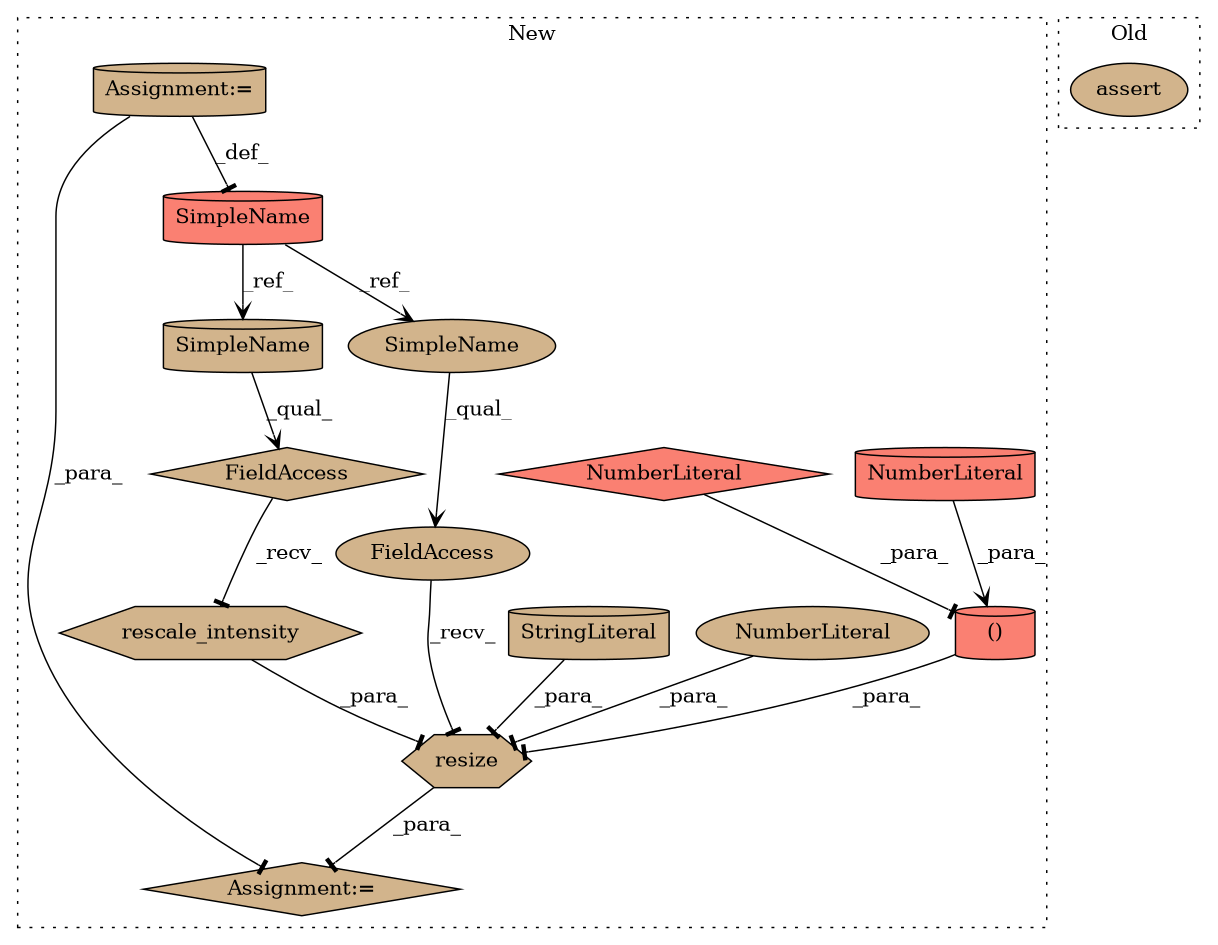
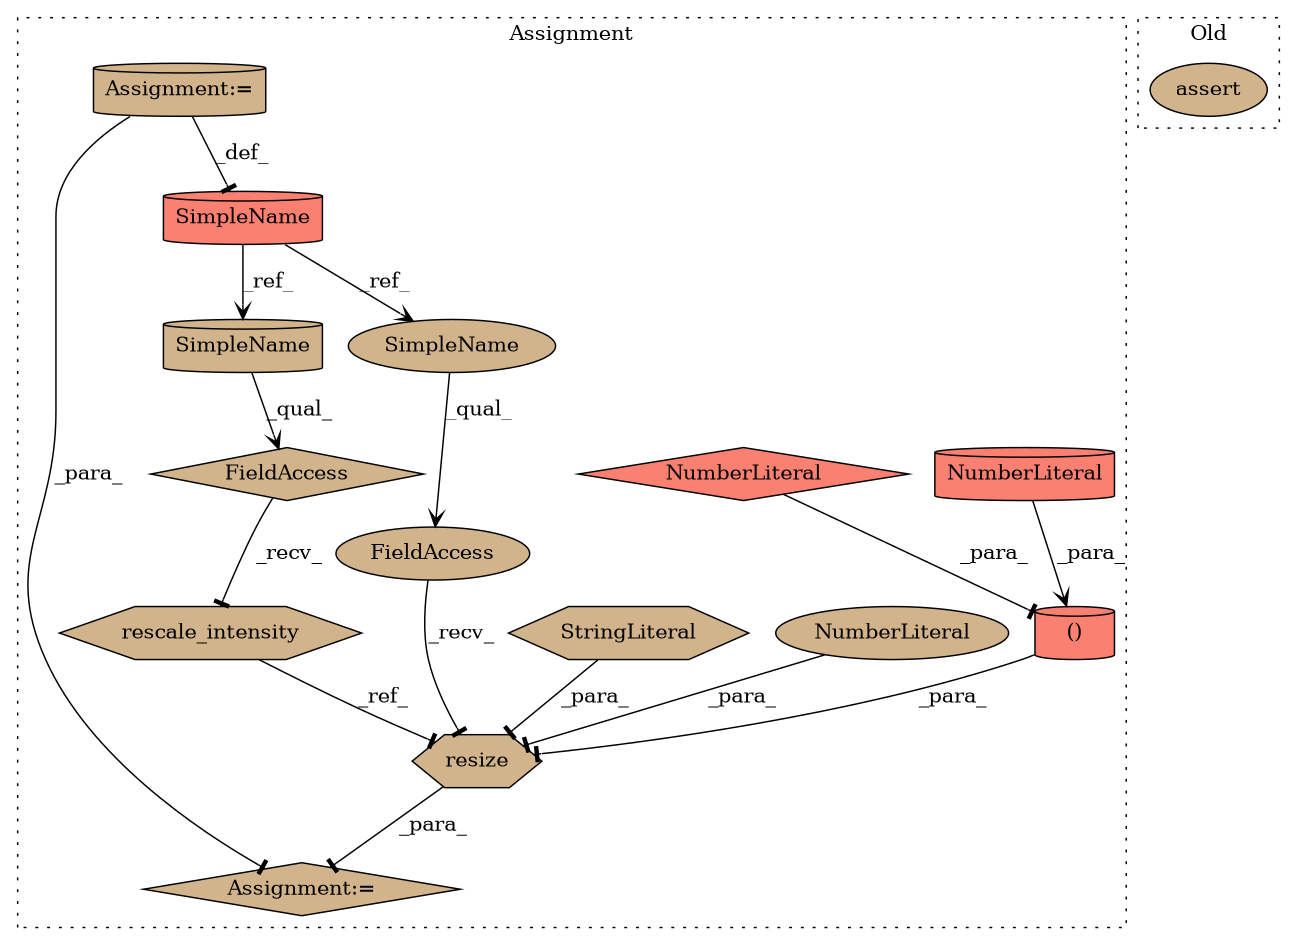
(532, 35) -> (572, 35)
(589, 633) -> (629, 633)
(374, 697) -> (383, 697)
